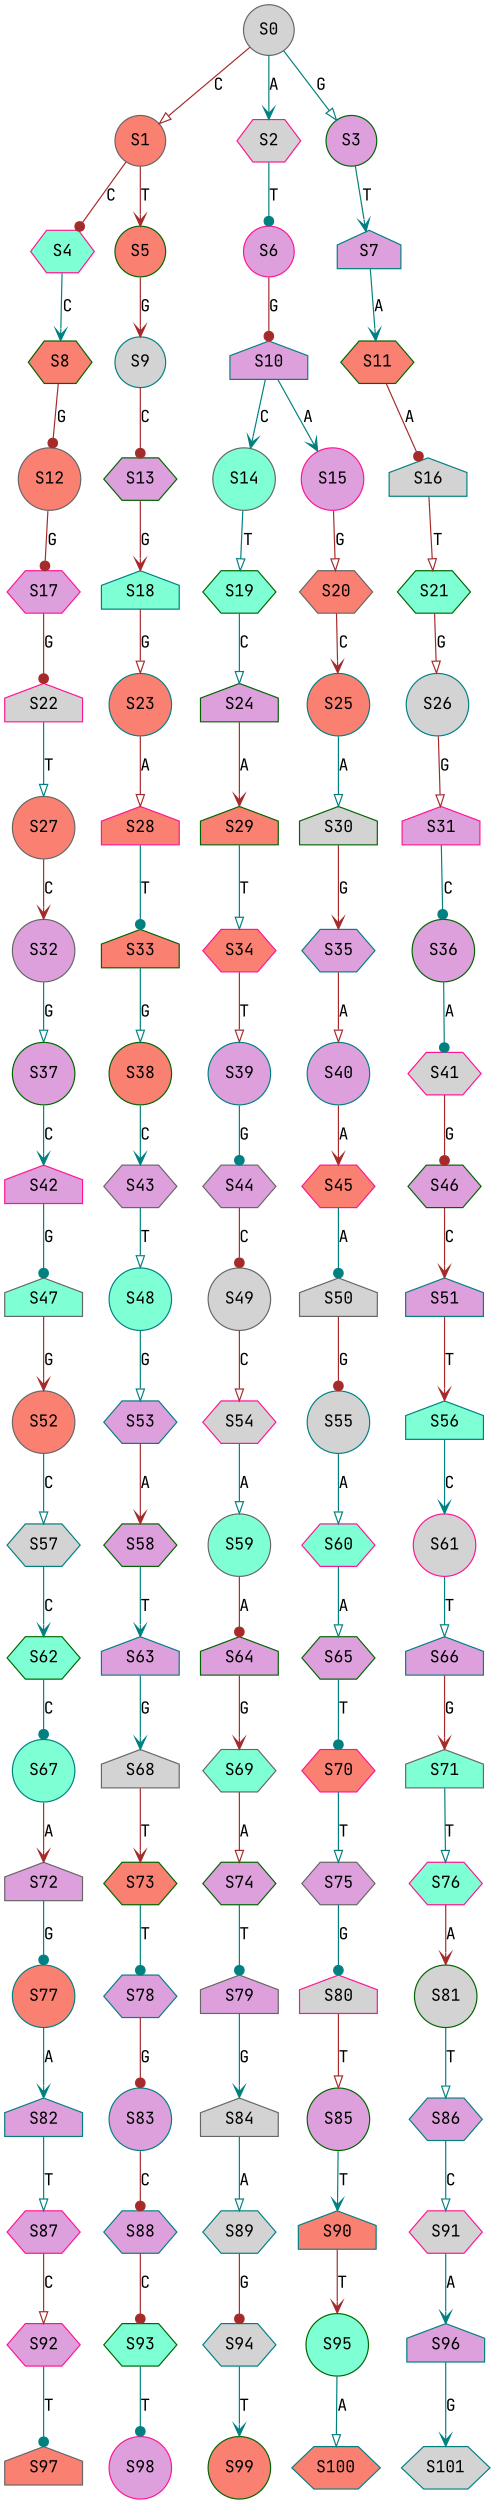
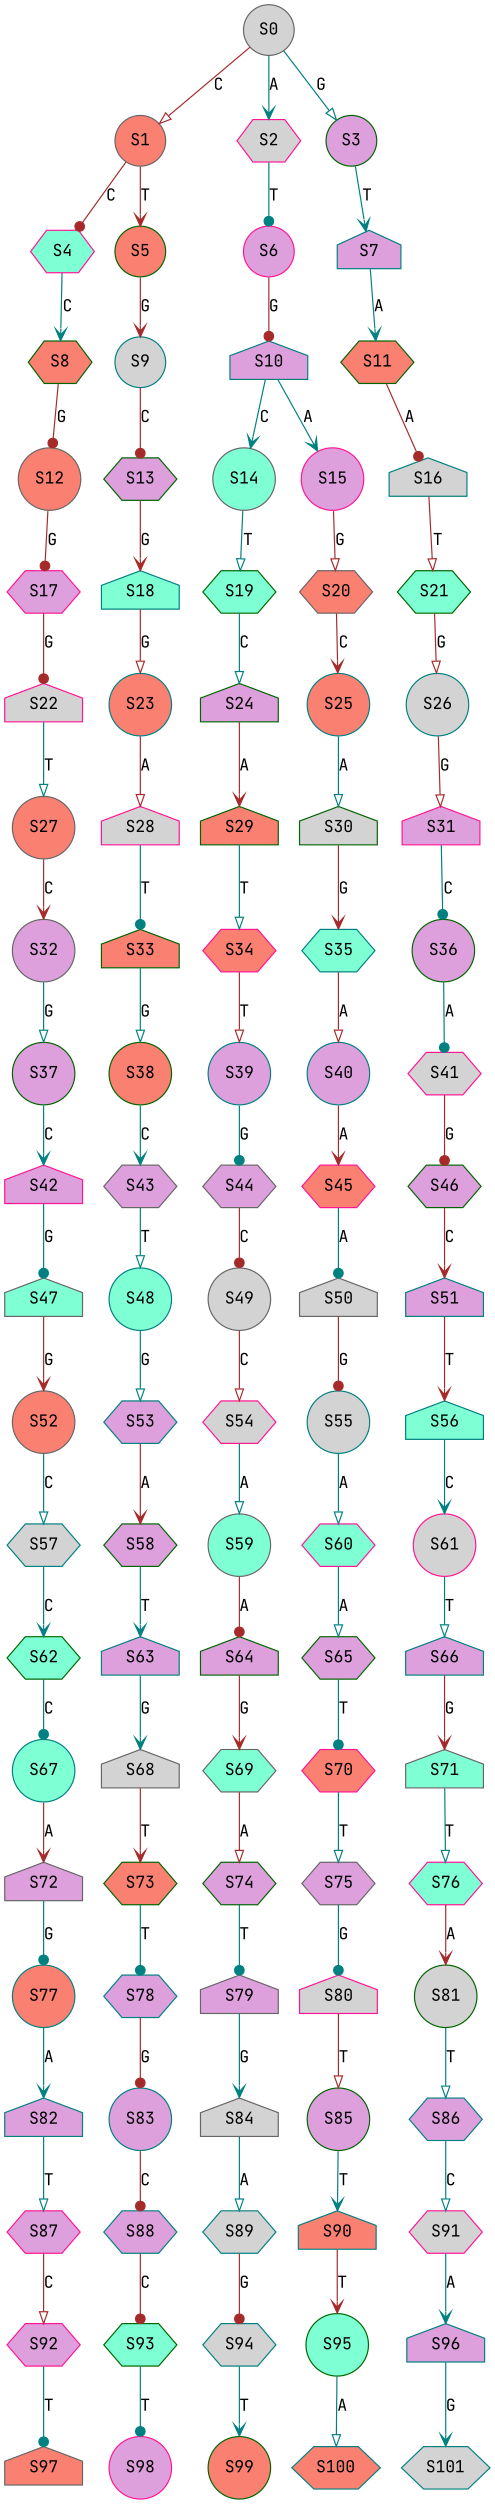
(140, 828) -> (140, 828)
(338, 951) -> (338, 951)
